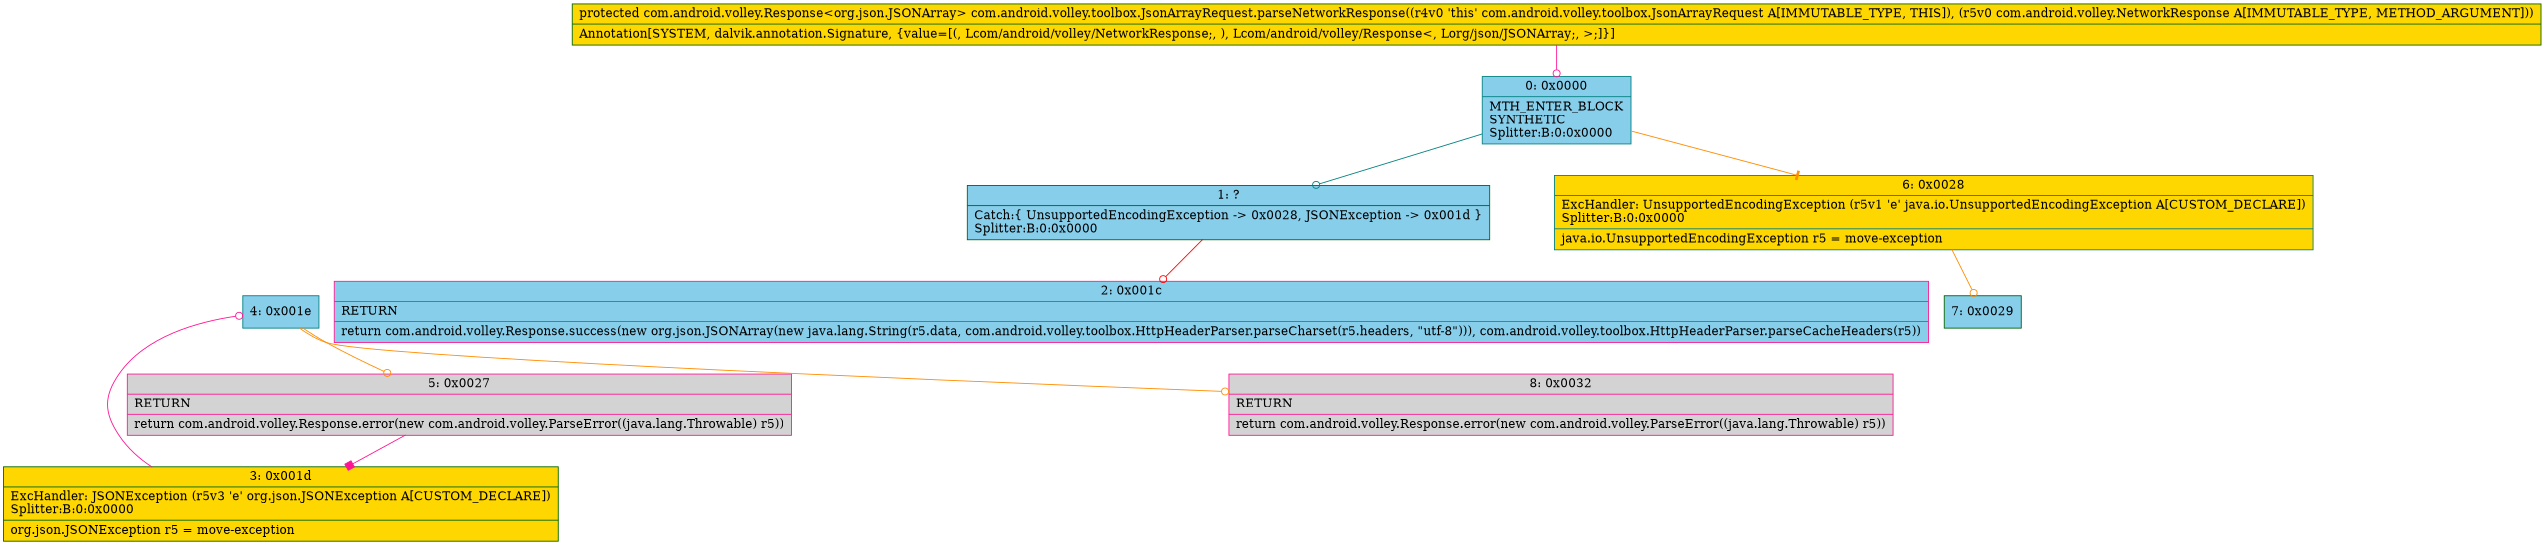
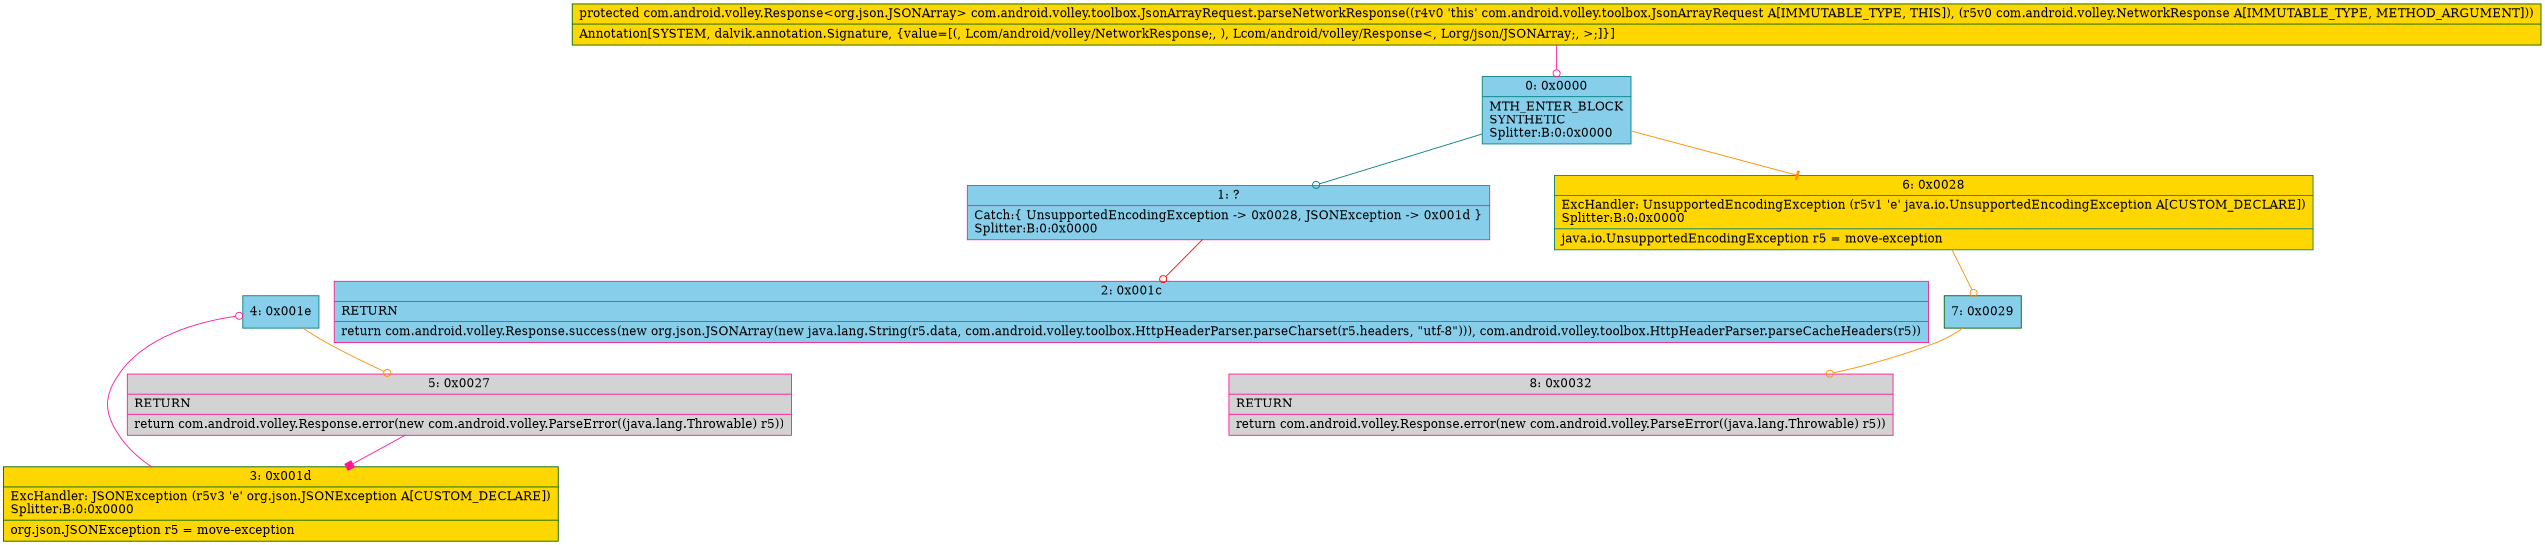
(1228, 213) -> (1228, 213)
(758, 372) -> (1900, 355)
